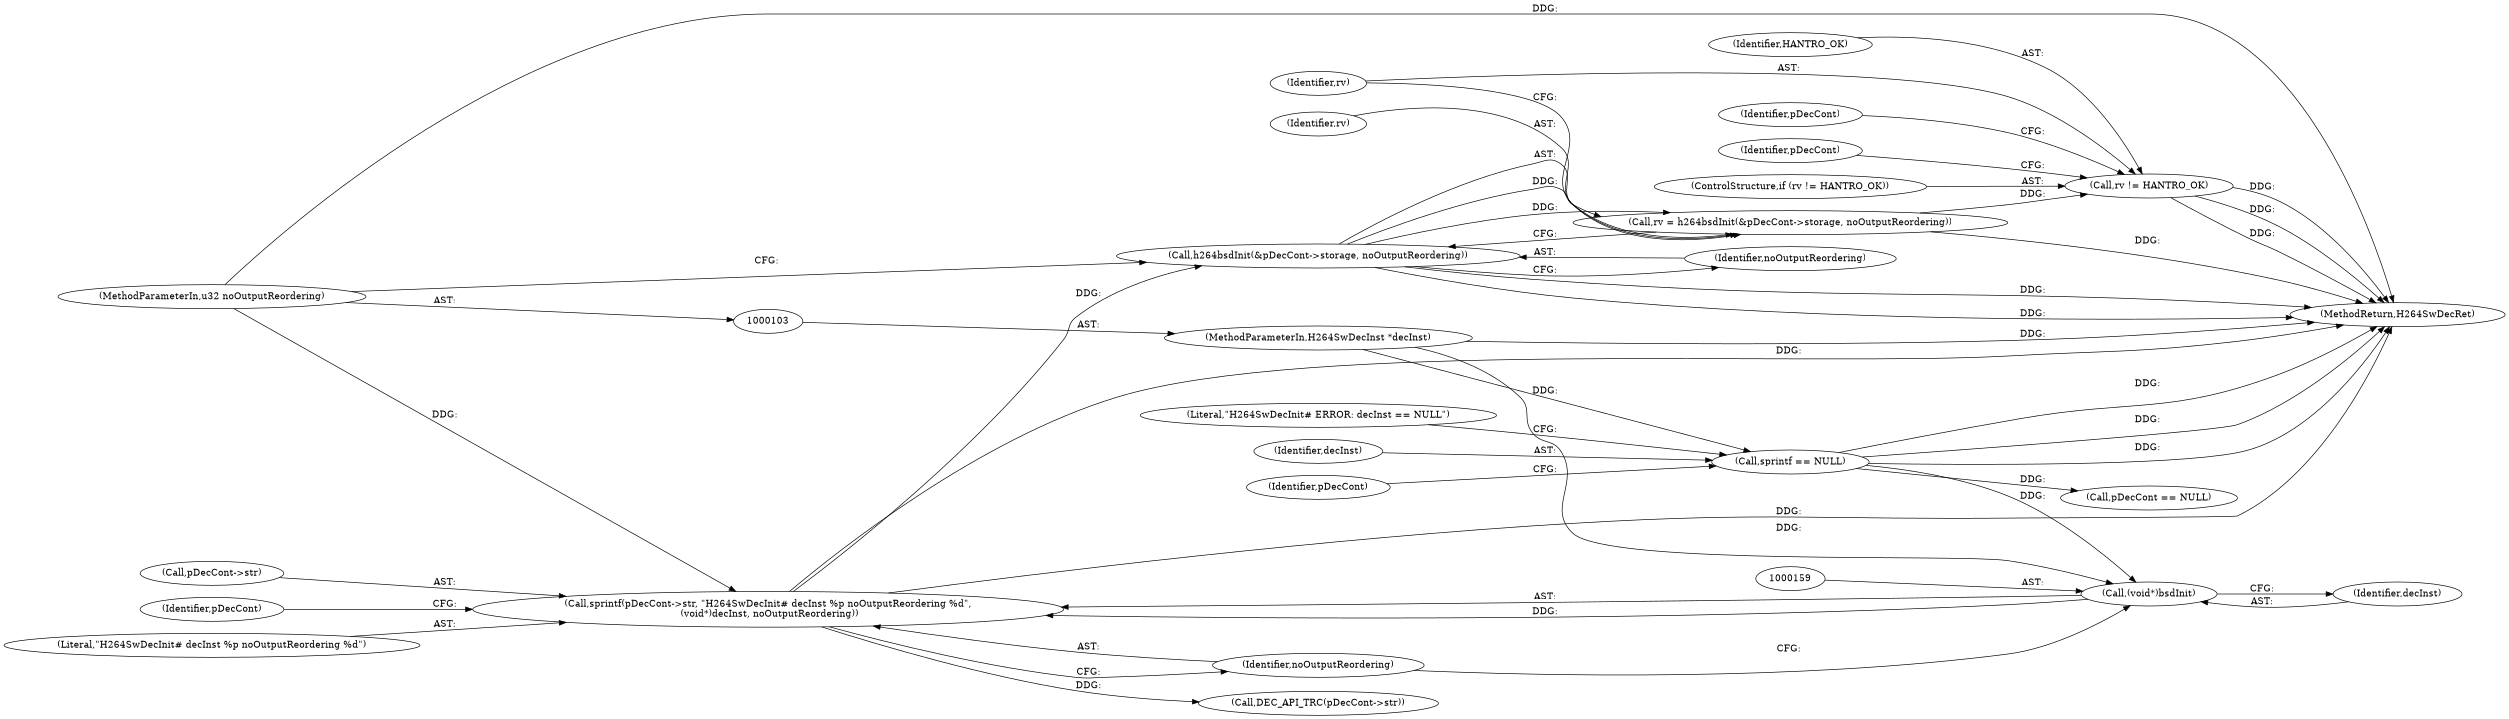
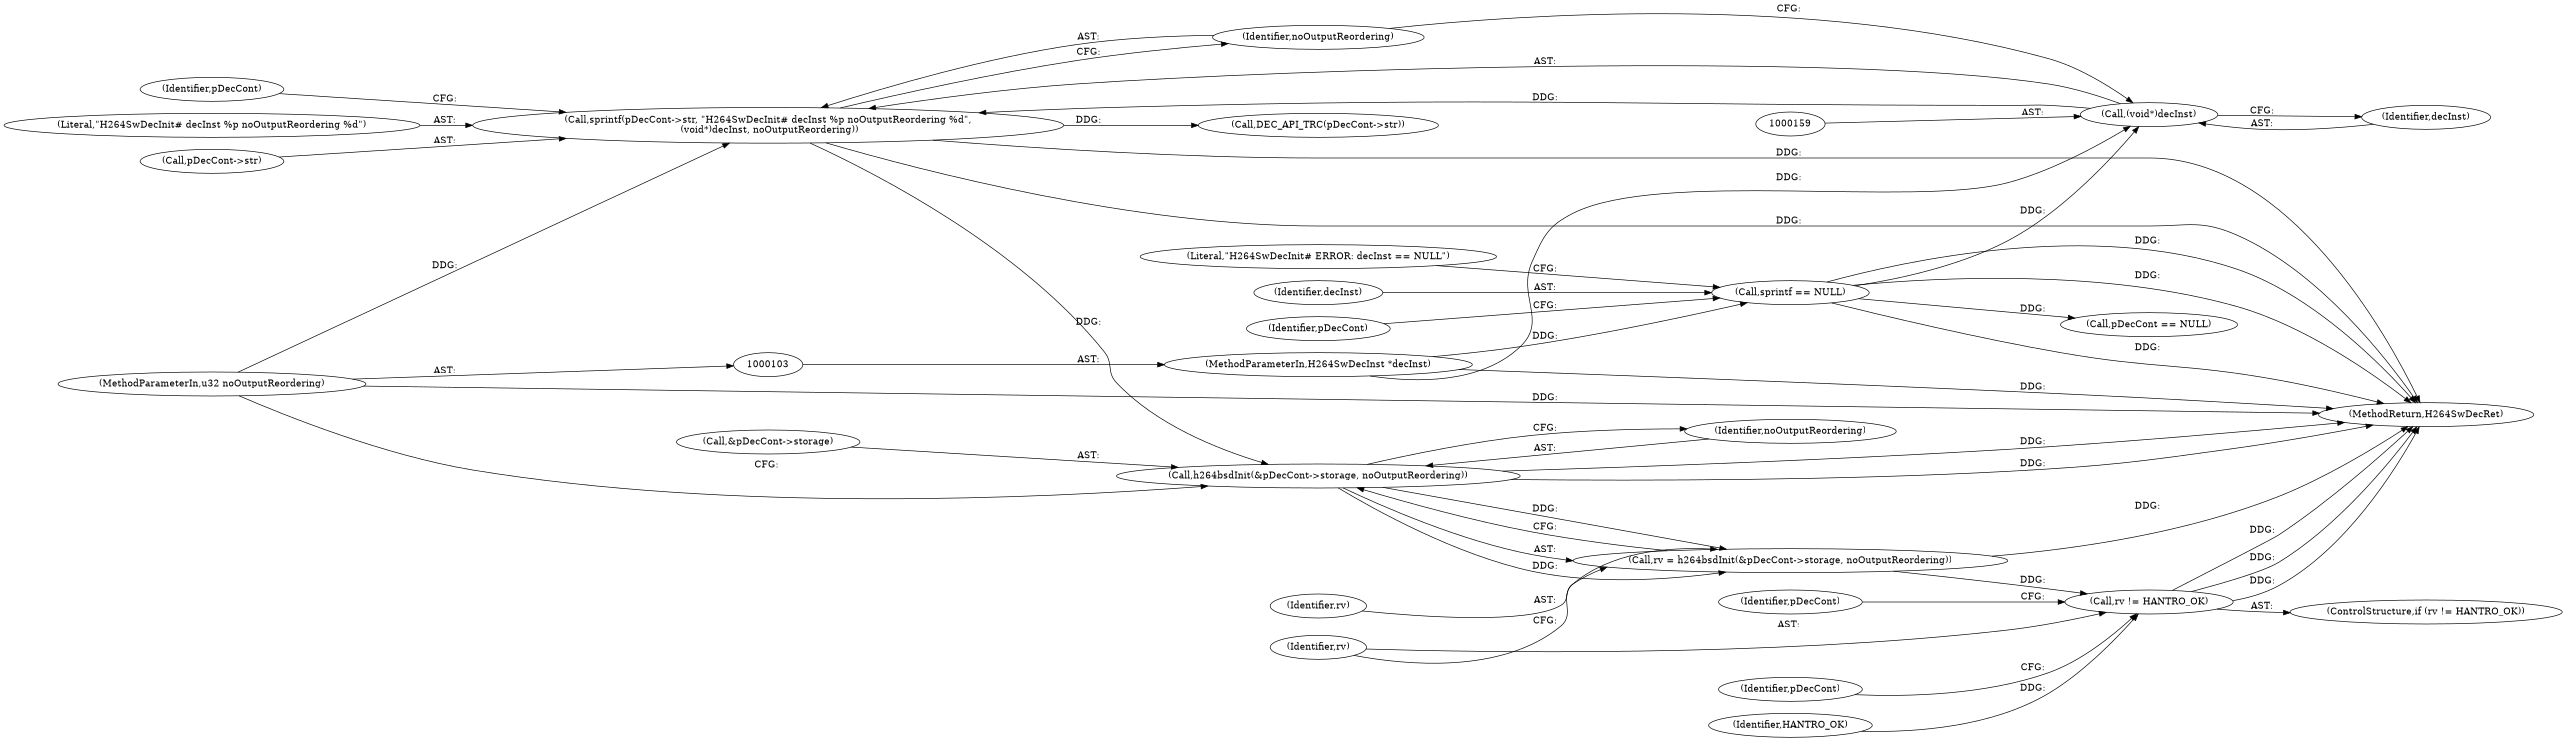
(2034, 54) -> (2034, 688)
(1992, 186) -> (2250, 611)
none -> (768, 442)
(2149, 594) -> (2149, 115)
